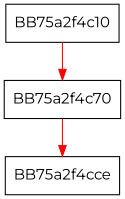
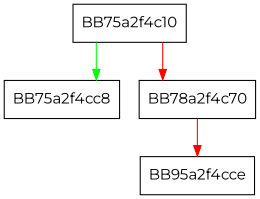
none -> (62, 99)
(62, 99) -> (197, 99)
(62, 176) -> (197, 176)
